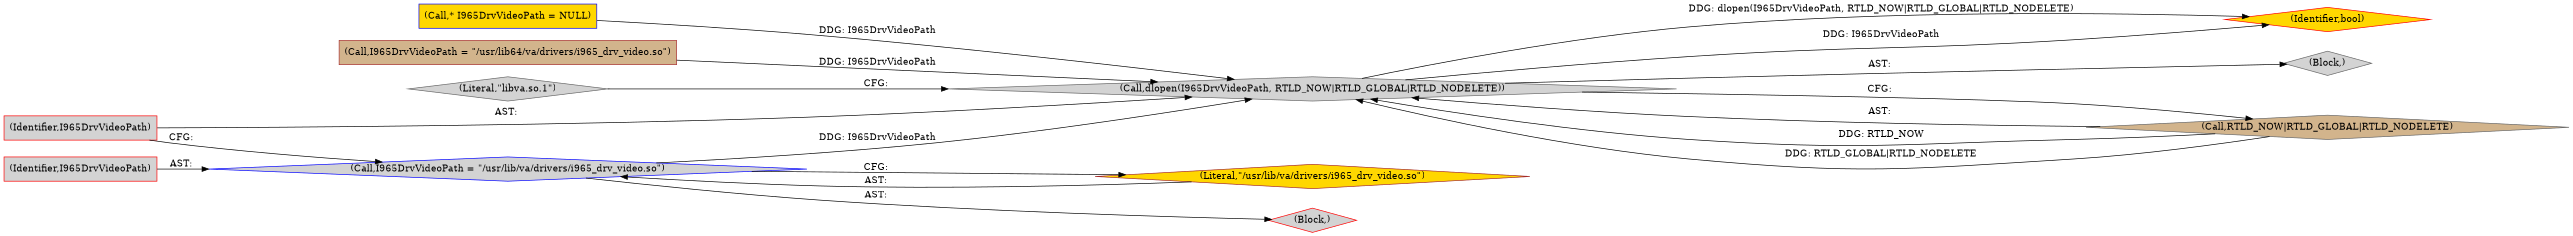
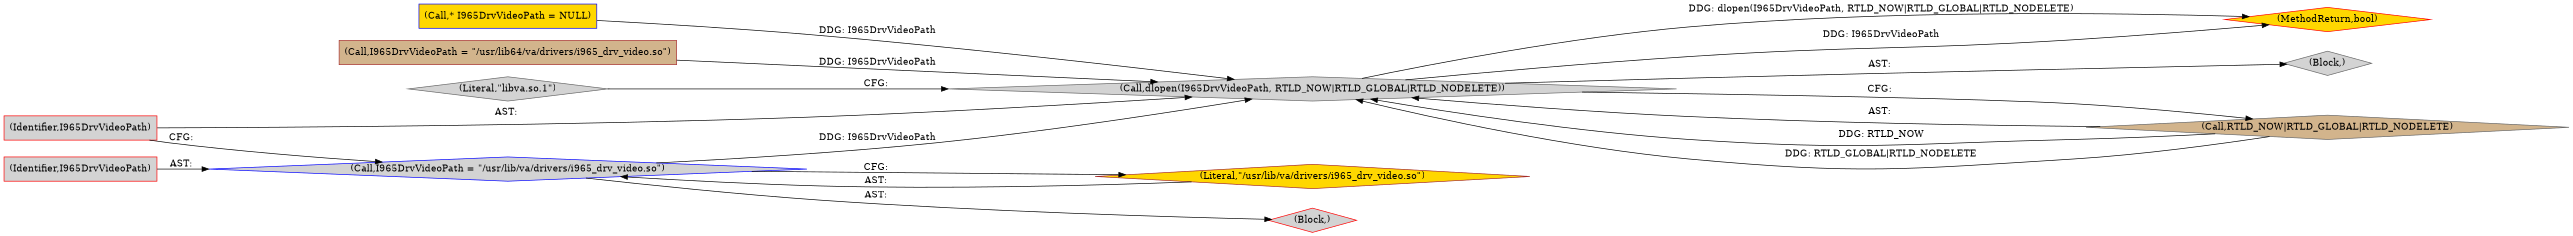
(2328, 20) -> (2328, 20)
